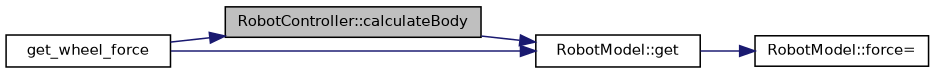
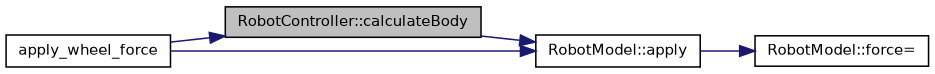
(88, 51) -> (88, 51)
(618, 51) -> (618, 51)
